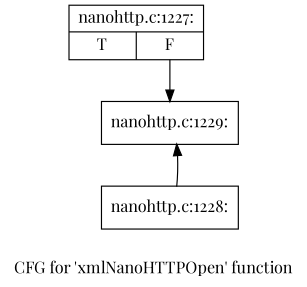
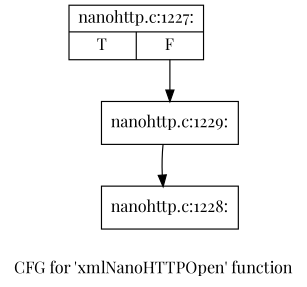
(178, 171) -> (162, 160)
